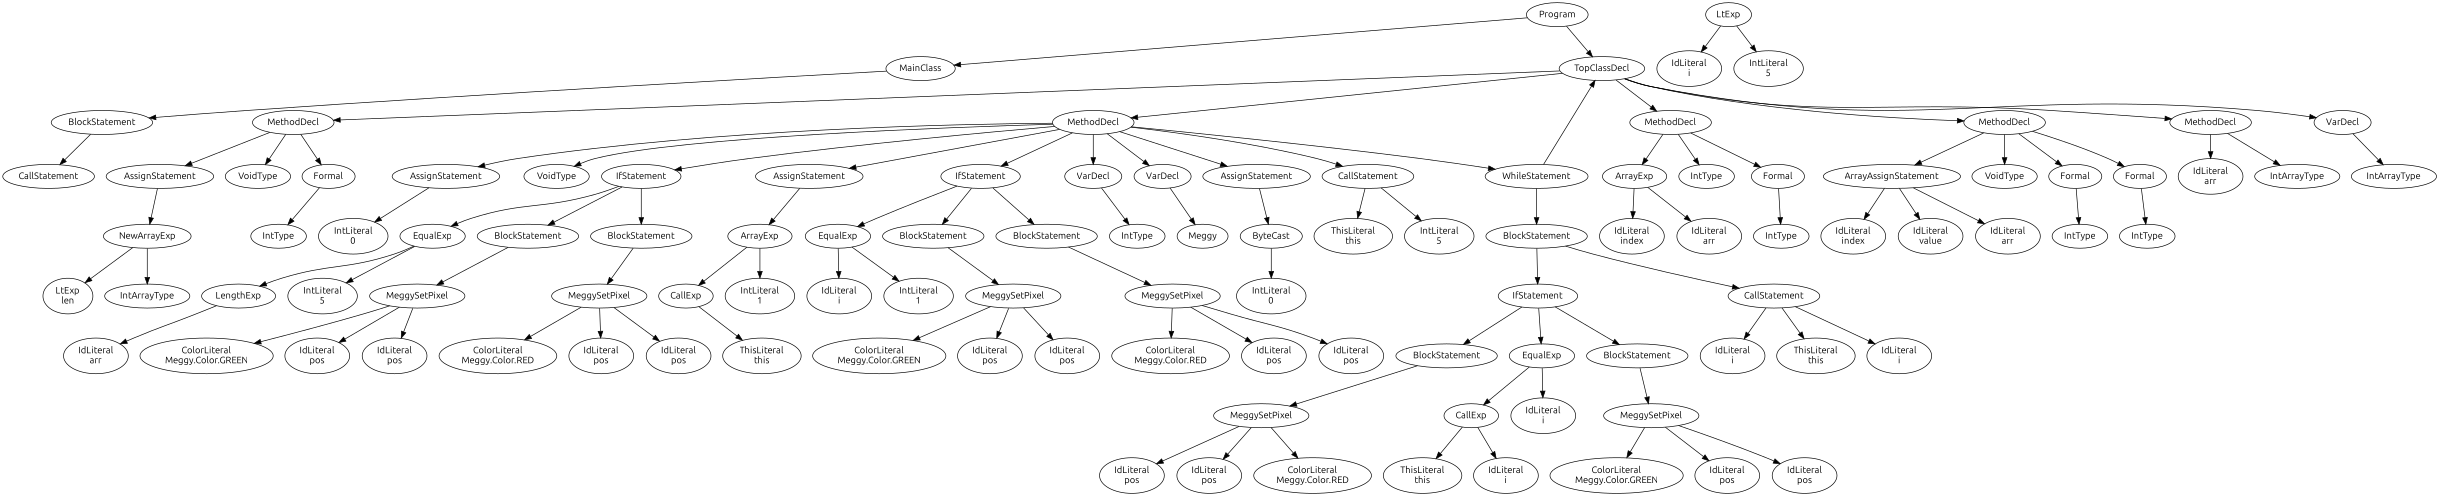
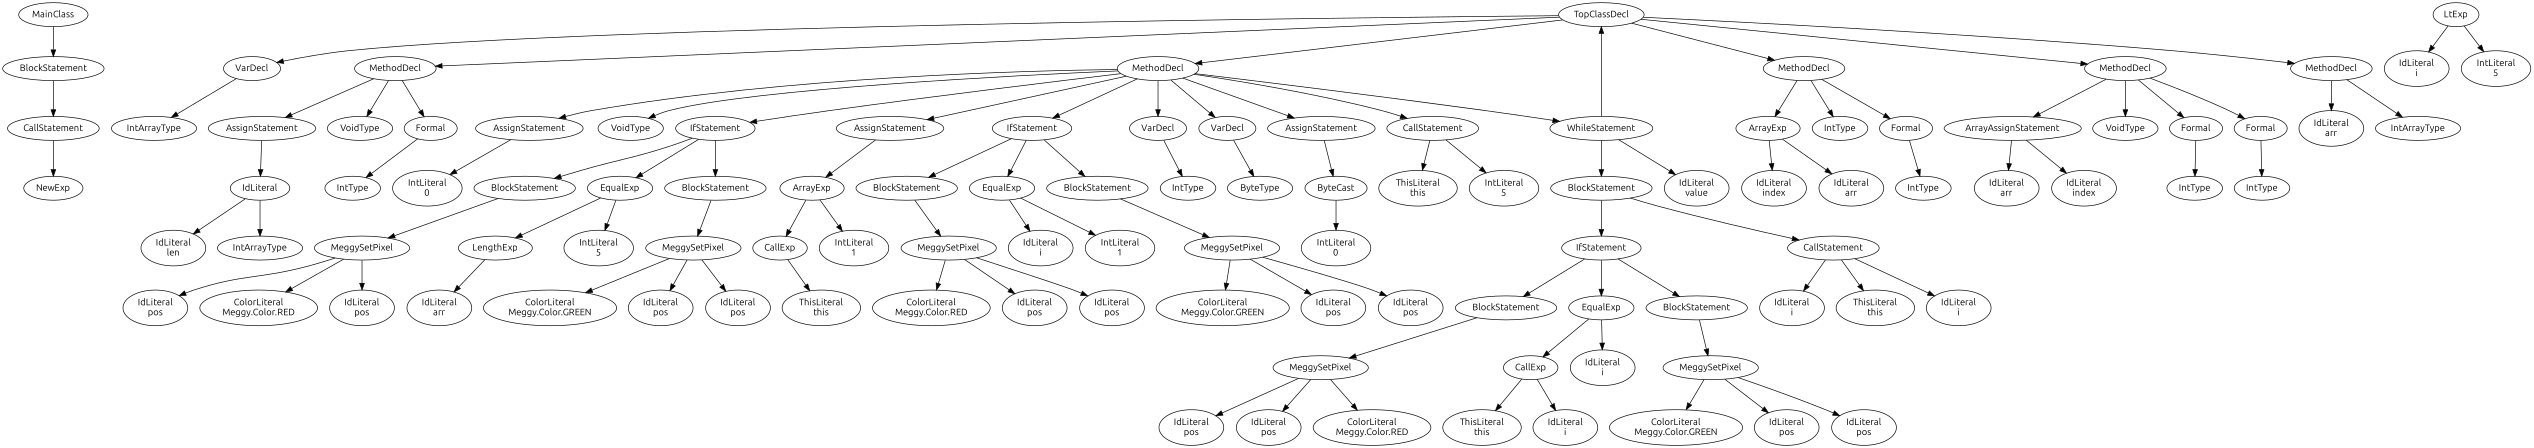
(1557, 15) -> none
none -> (53, 188)
(1908, 201) -> (1644, 155)
(147, 236) -> (260, 188)
(1203, 236) -> (1260, 188)
(68, 296) -> (173, 248)
